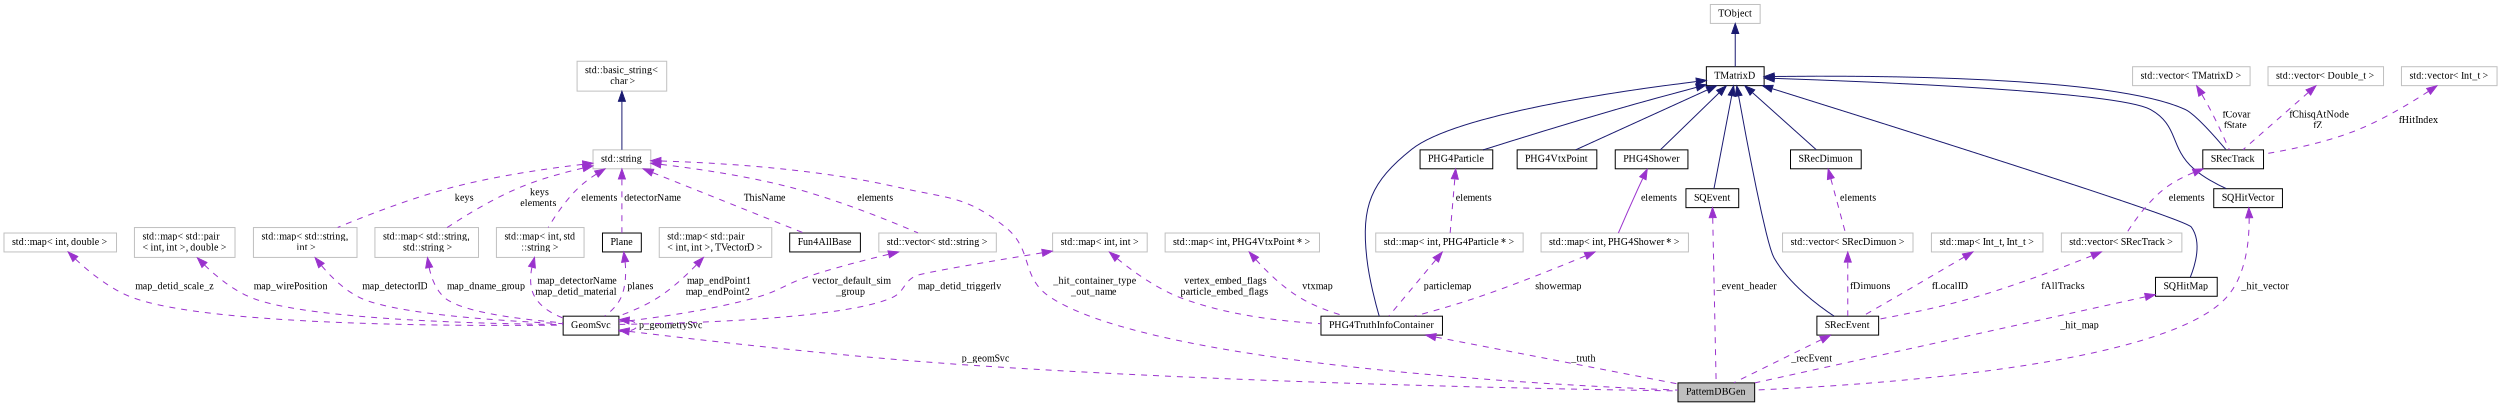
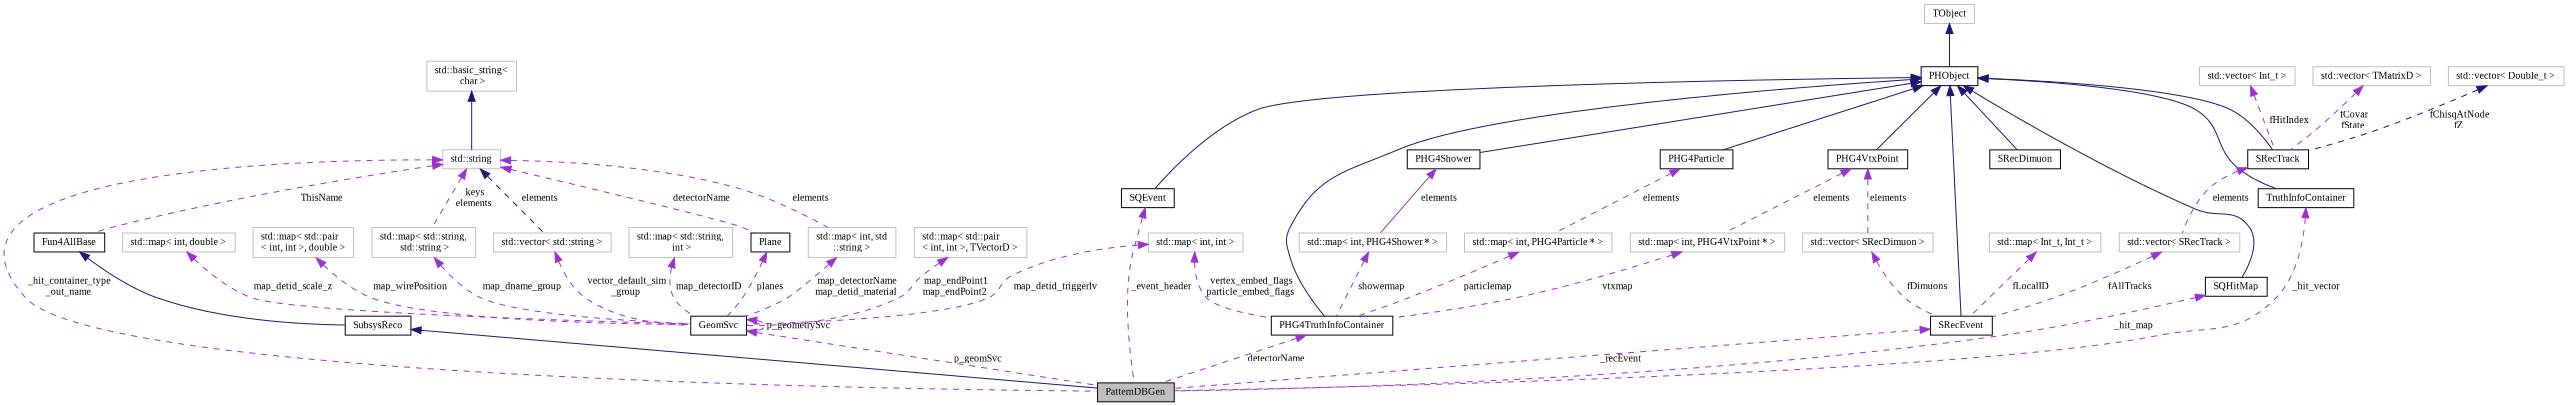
(1735, 76) -> (1949, 76)
(2276, 121) -> (2394, 124)
(458, 186) -> none
(792, 188) -> (516, 205)
(2248, 198) -> (2306, 198)
none -> (1783, 203)
(1838, 206) -> (1868, 206)
none -> (378, 326)
(1583, 359) -> (1275, 359)
